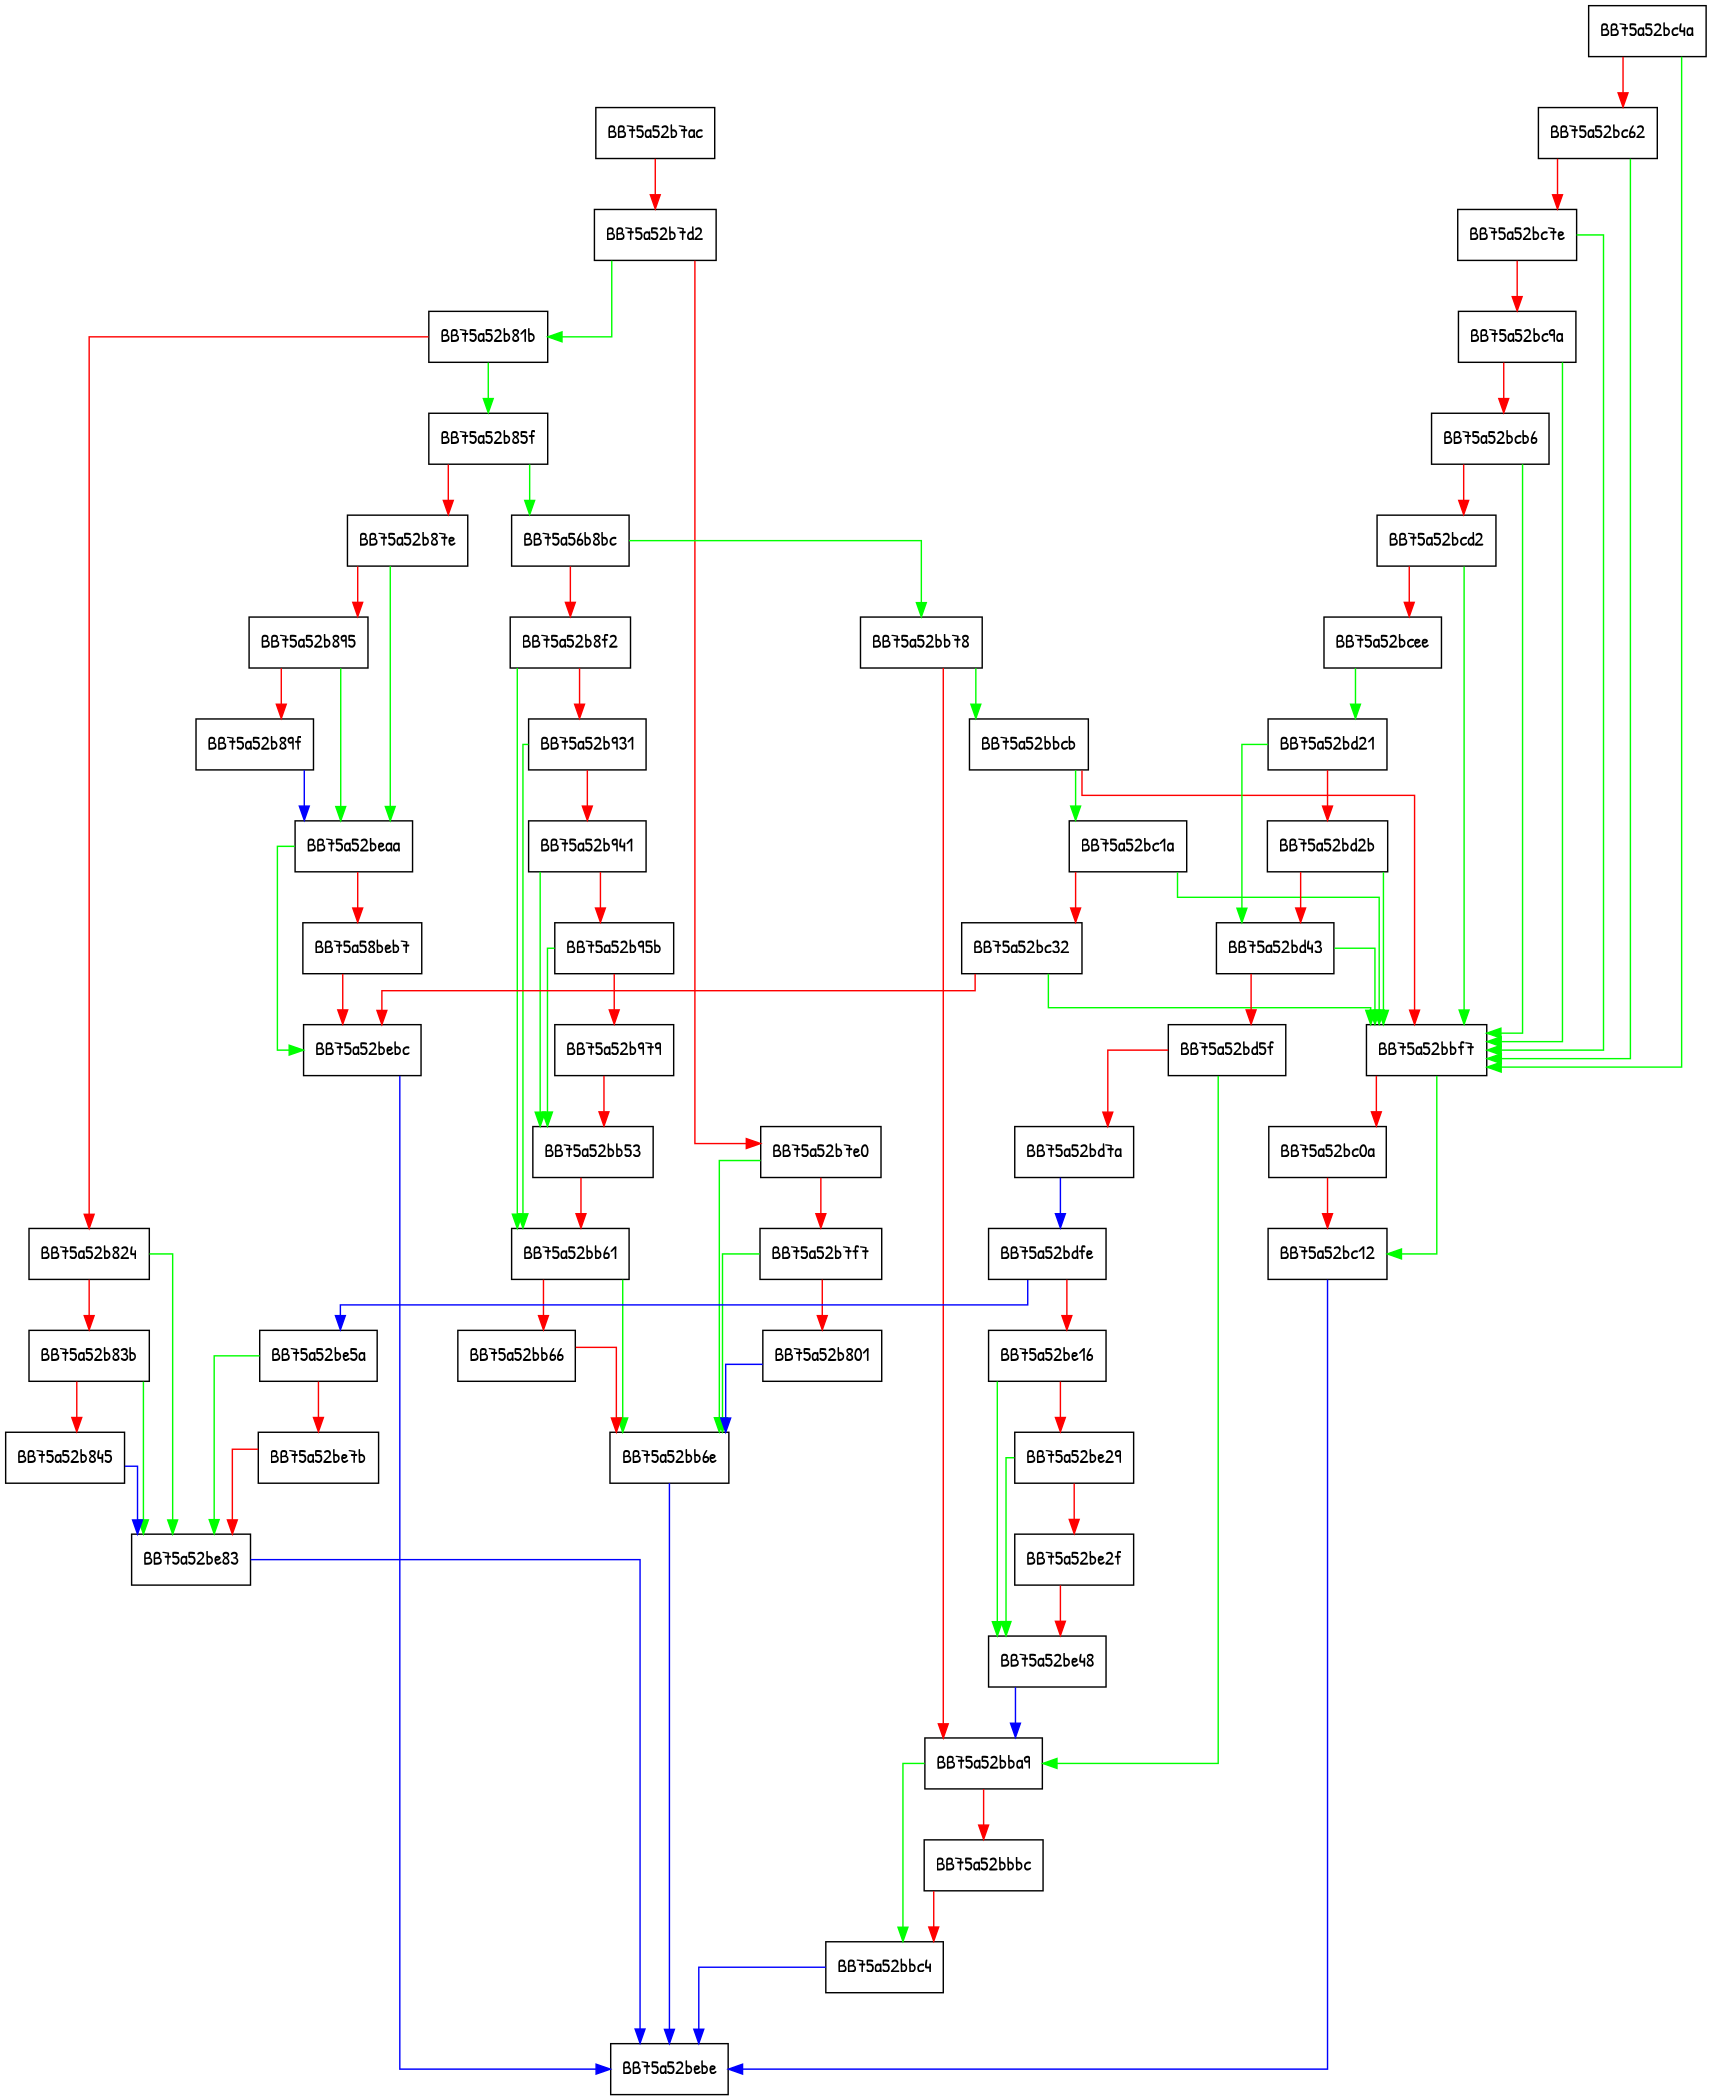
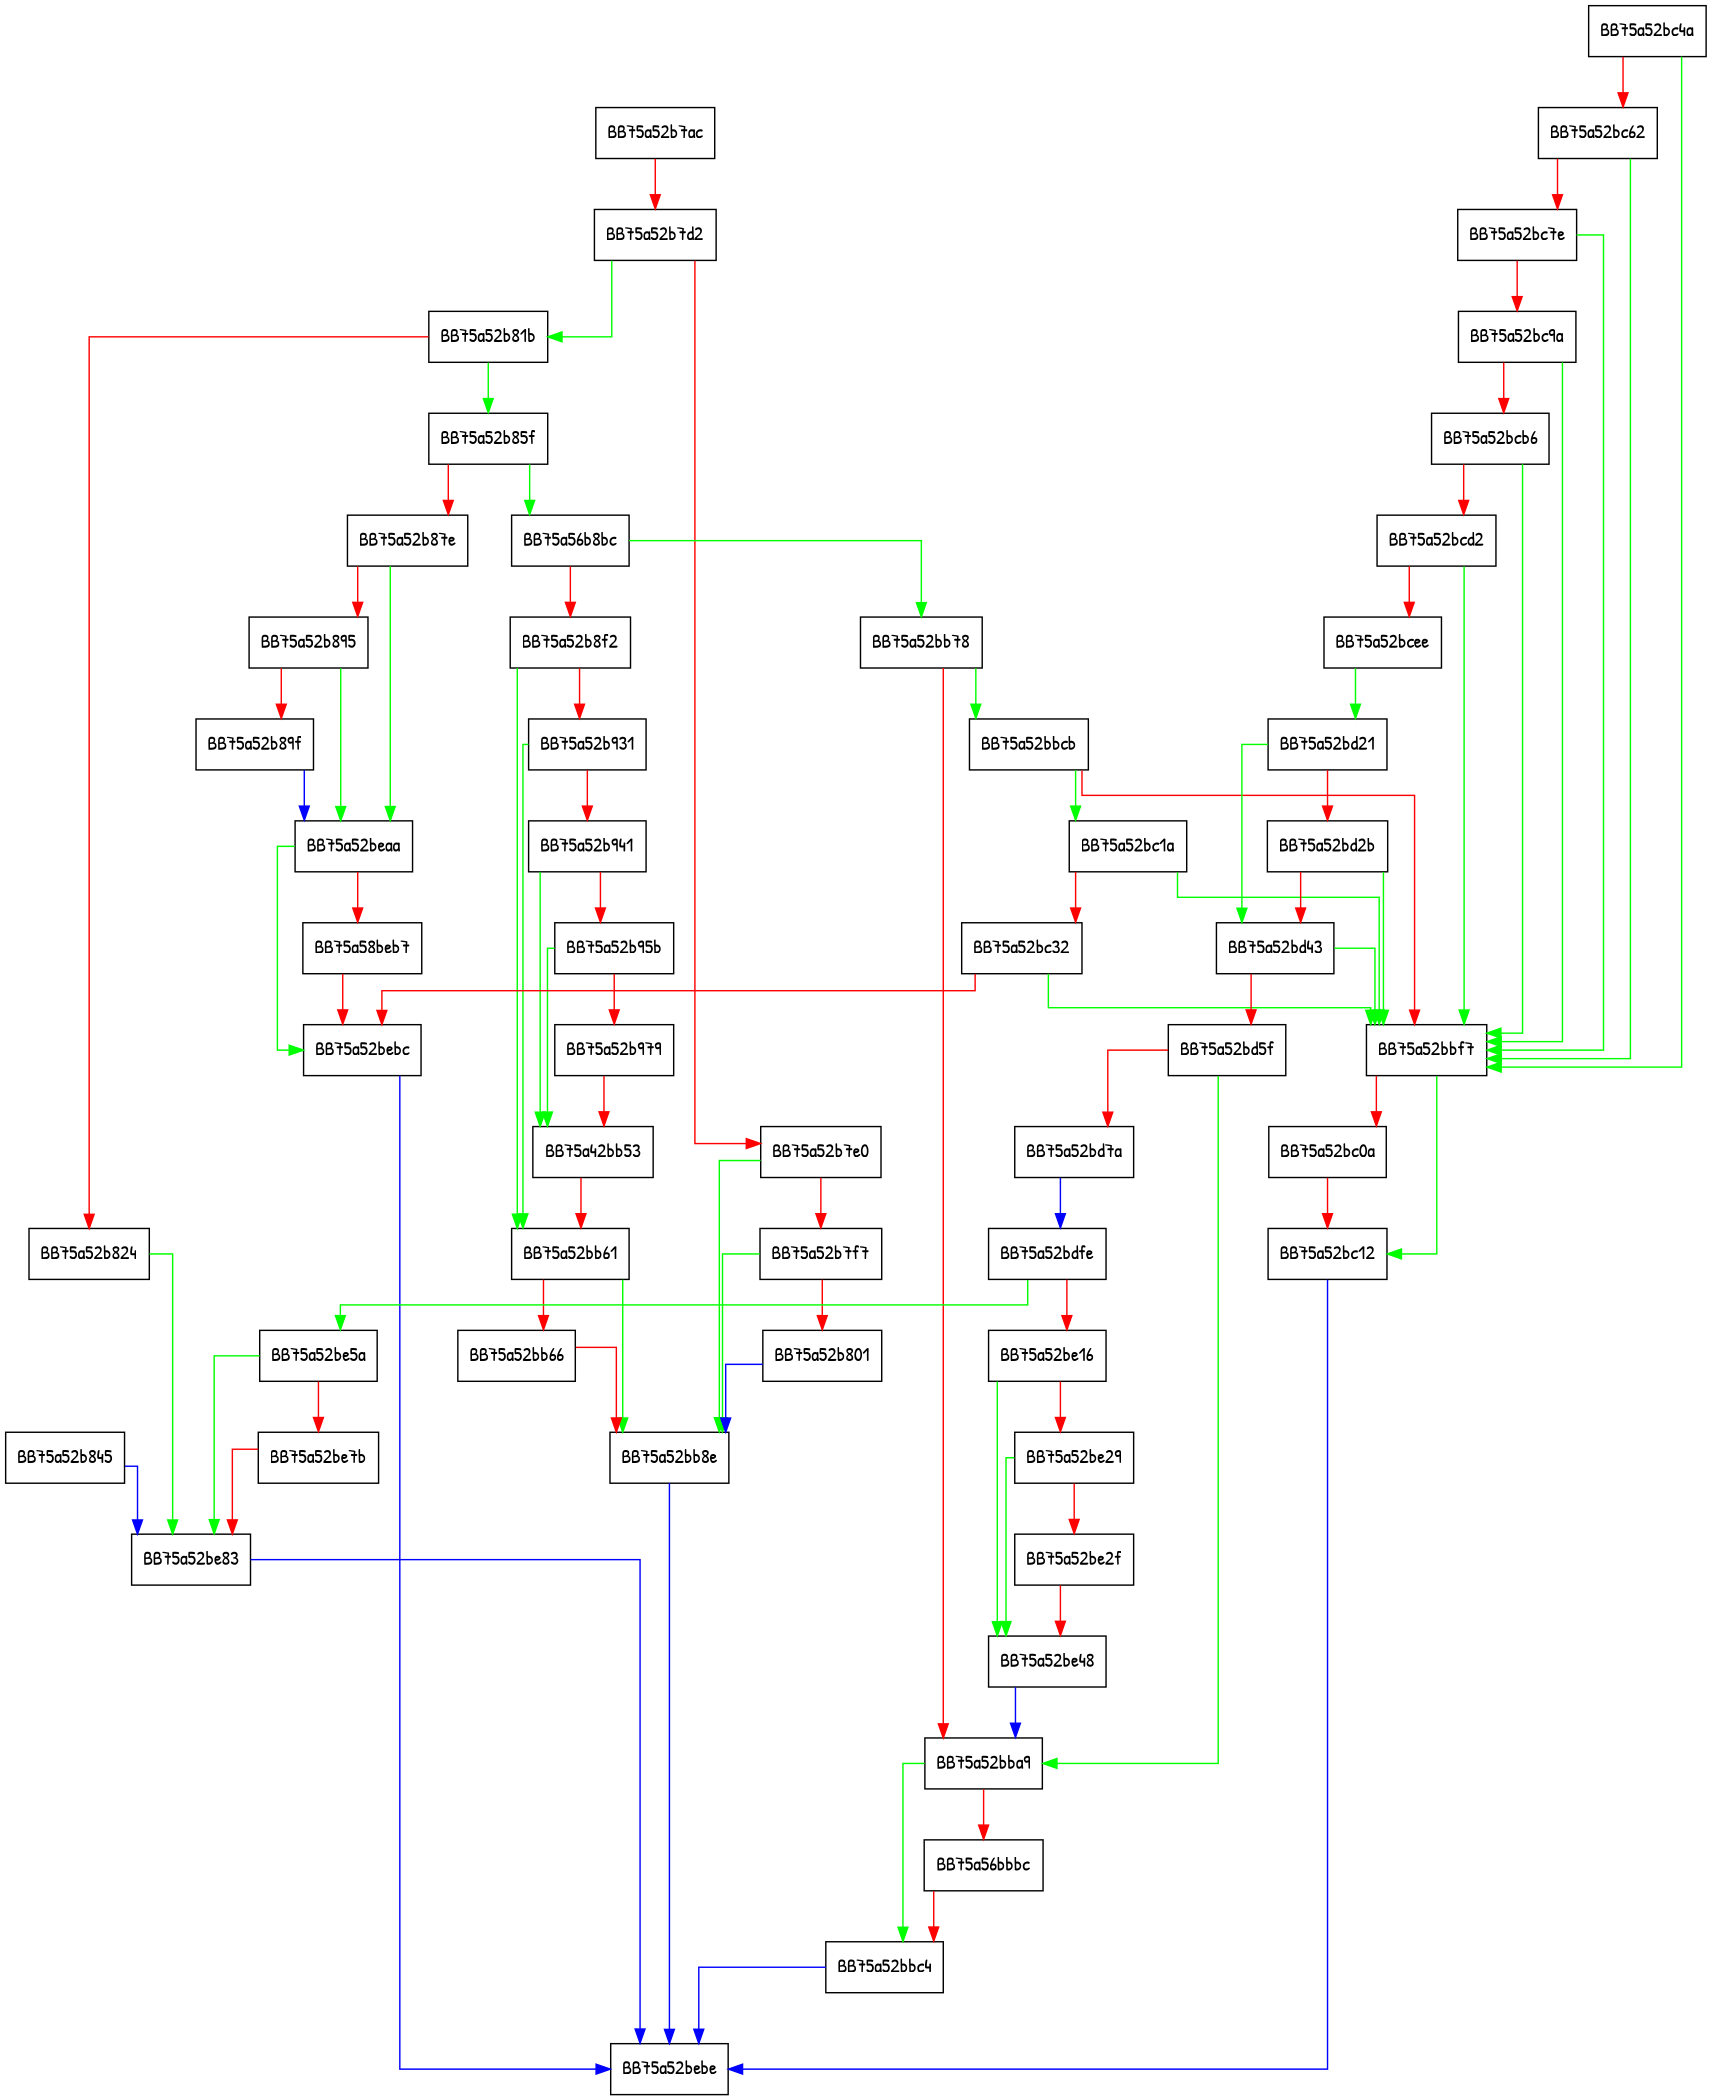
(593, 1152) -> (593, 1152)
(691, 1305) -> (691, 1305)
(89, 1356) -> none
(669, 1458) -> (669, 1458)
(984, 1865) -> (984, 1865)
